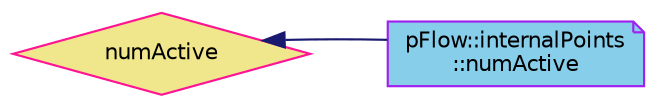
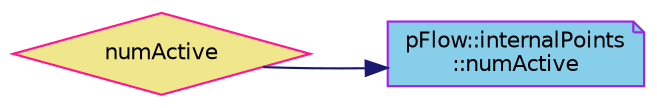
(336, 39) -> (314, 68)
